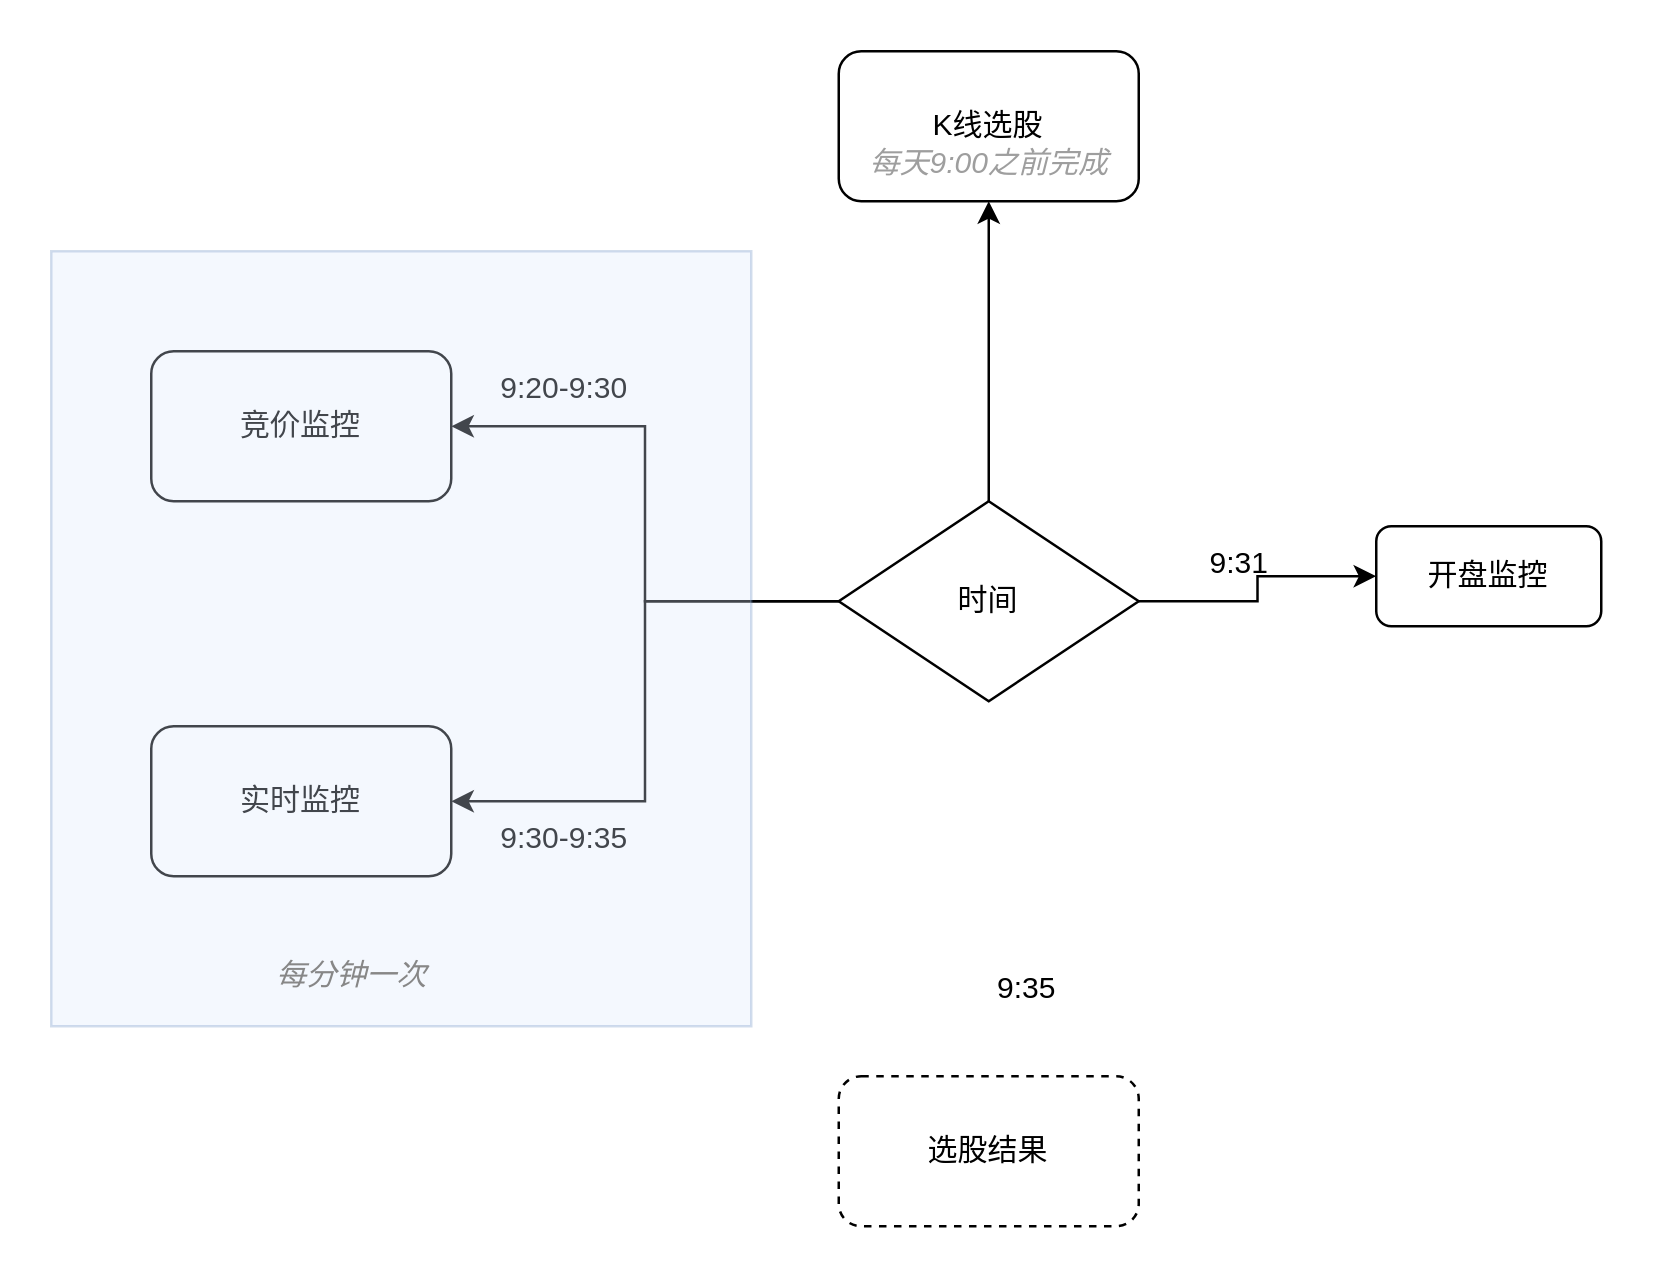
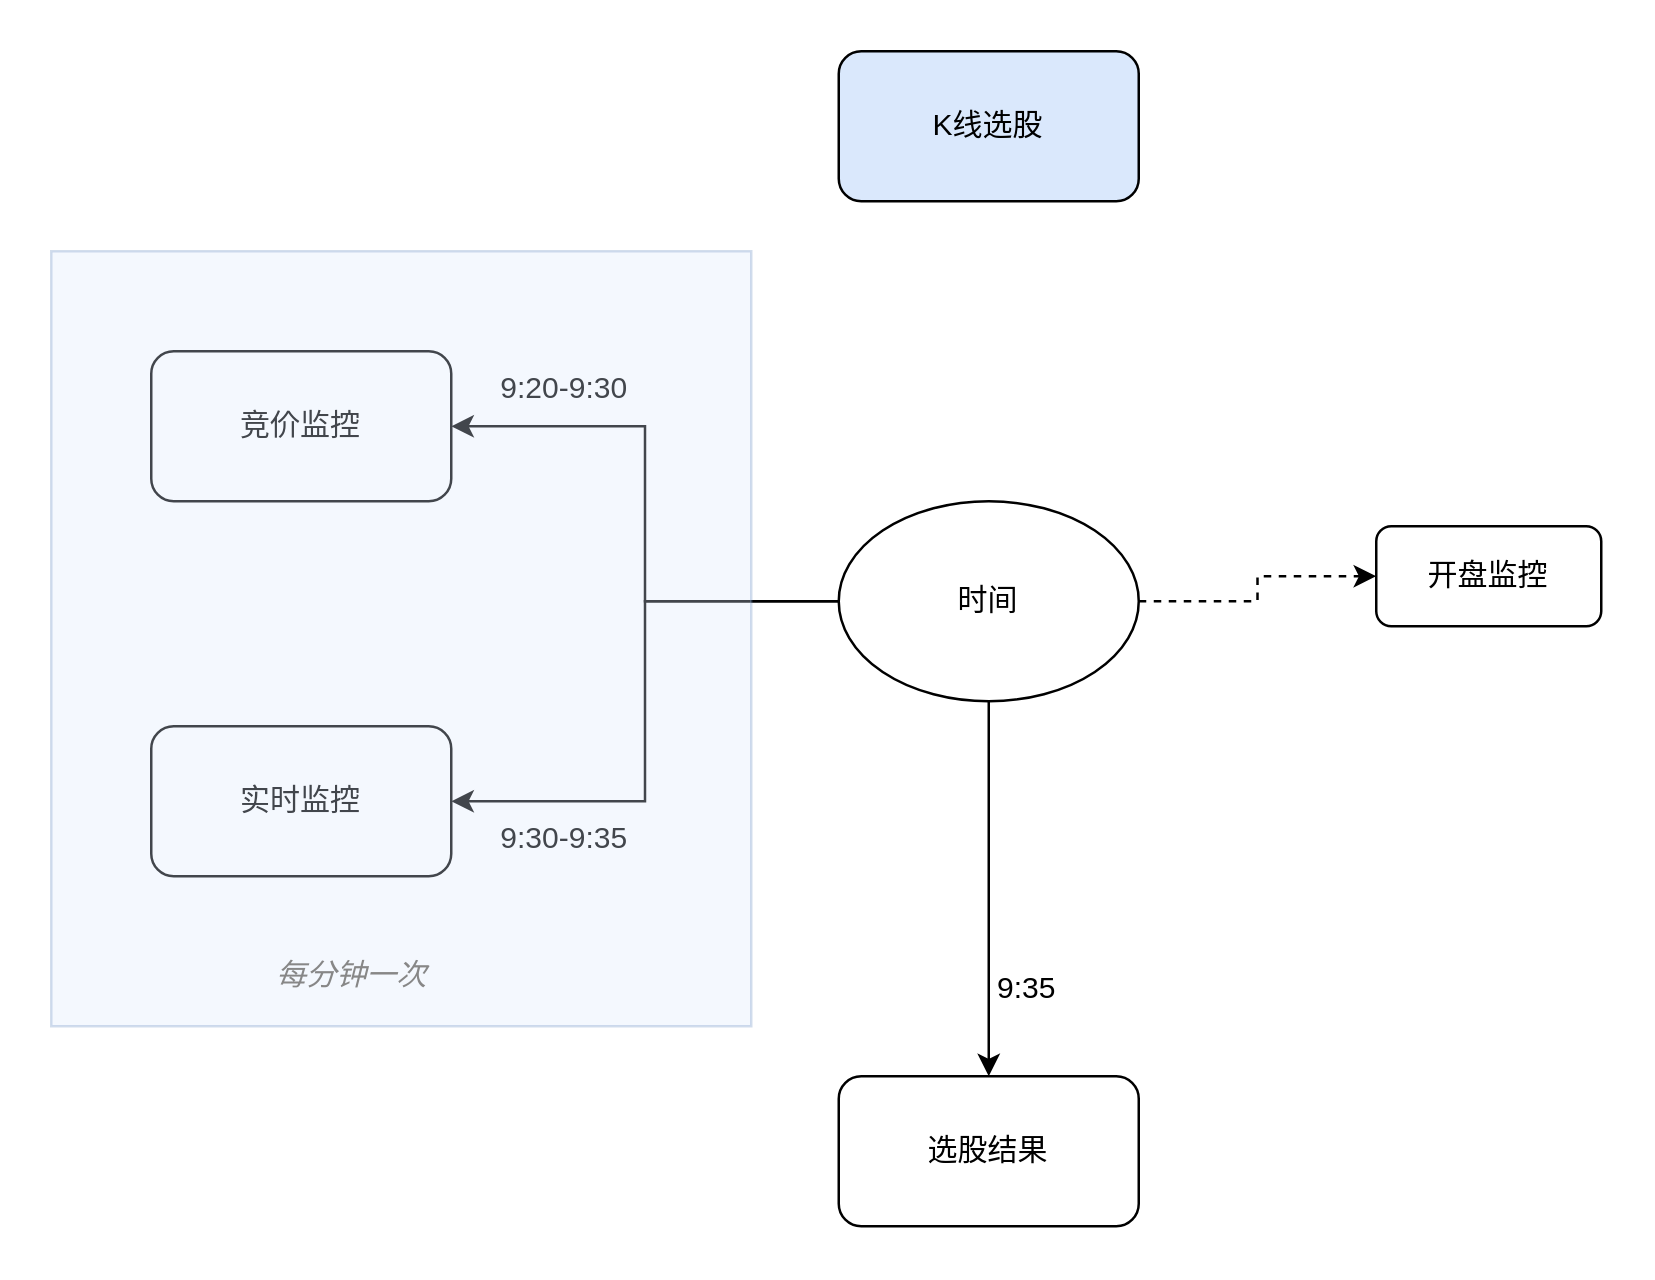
(989, 126) -> (989, 126)
(989, 164) -> none
(989, 359) -> (989, 880)
(1239, 564) -> none
(1258, 599) -> (1258, 599)
(989, 601) -> (989, 601)
(989, 1151) -> (989, 1151)
